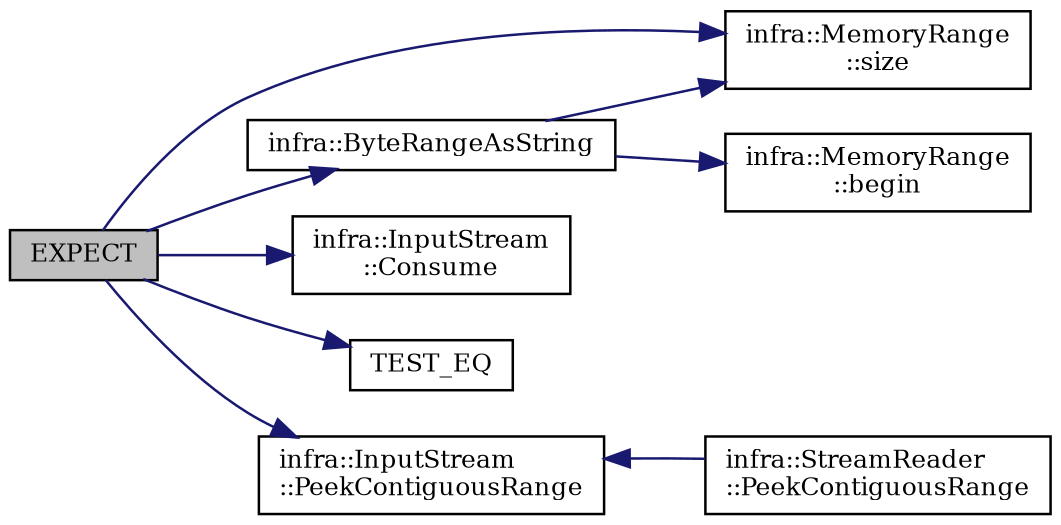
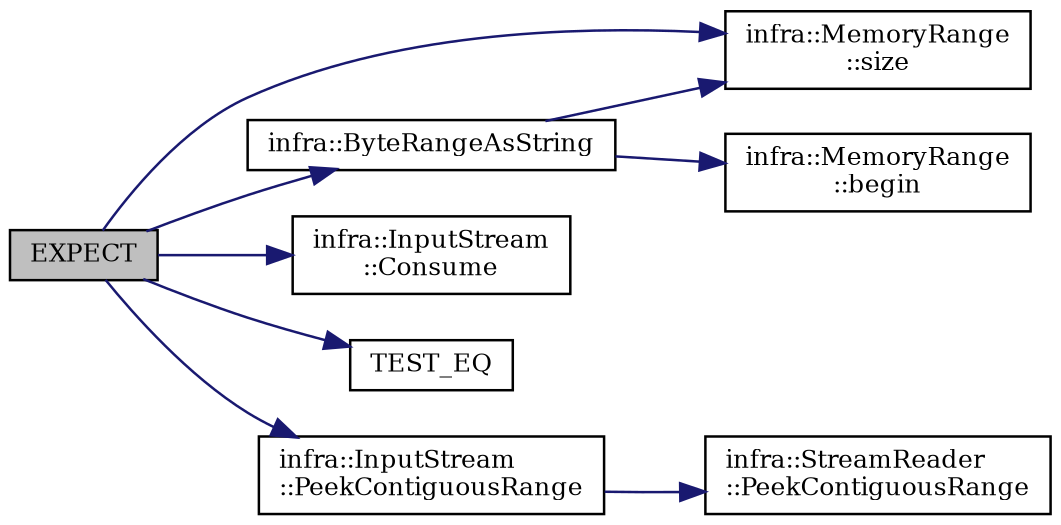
(668, 458) -> (642, 492)
